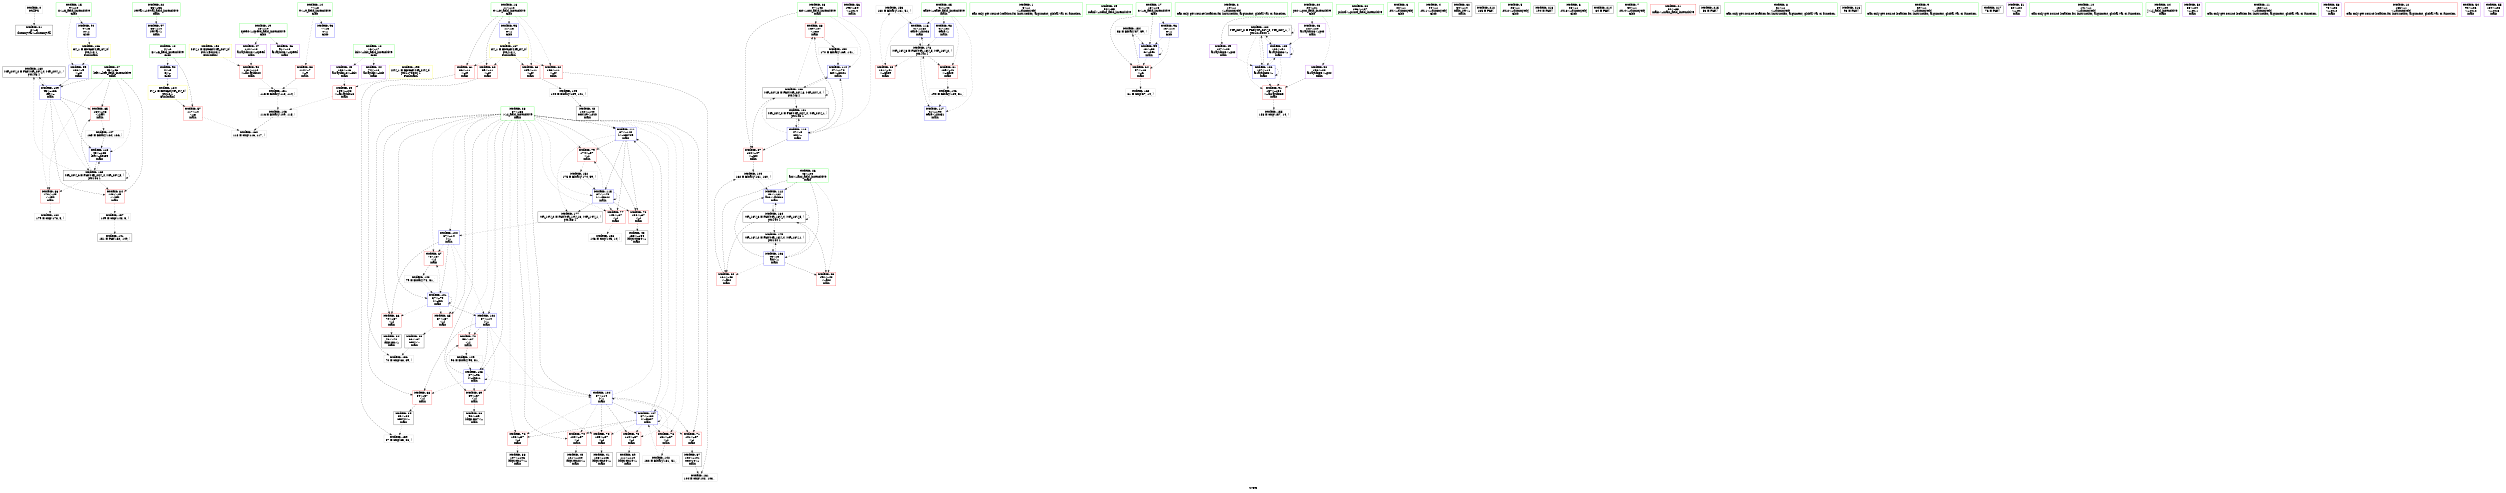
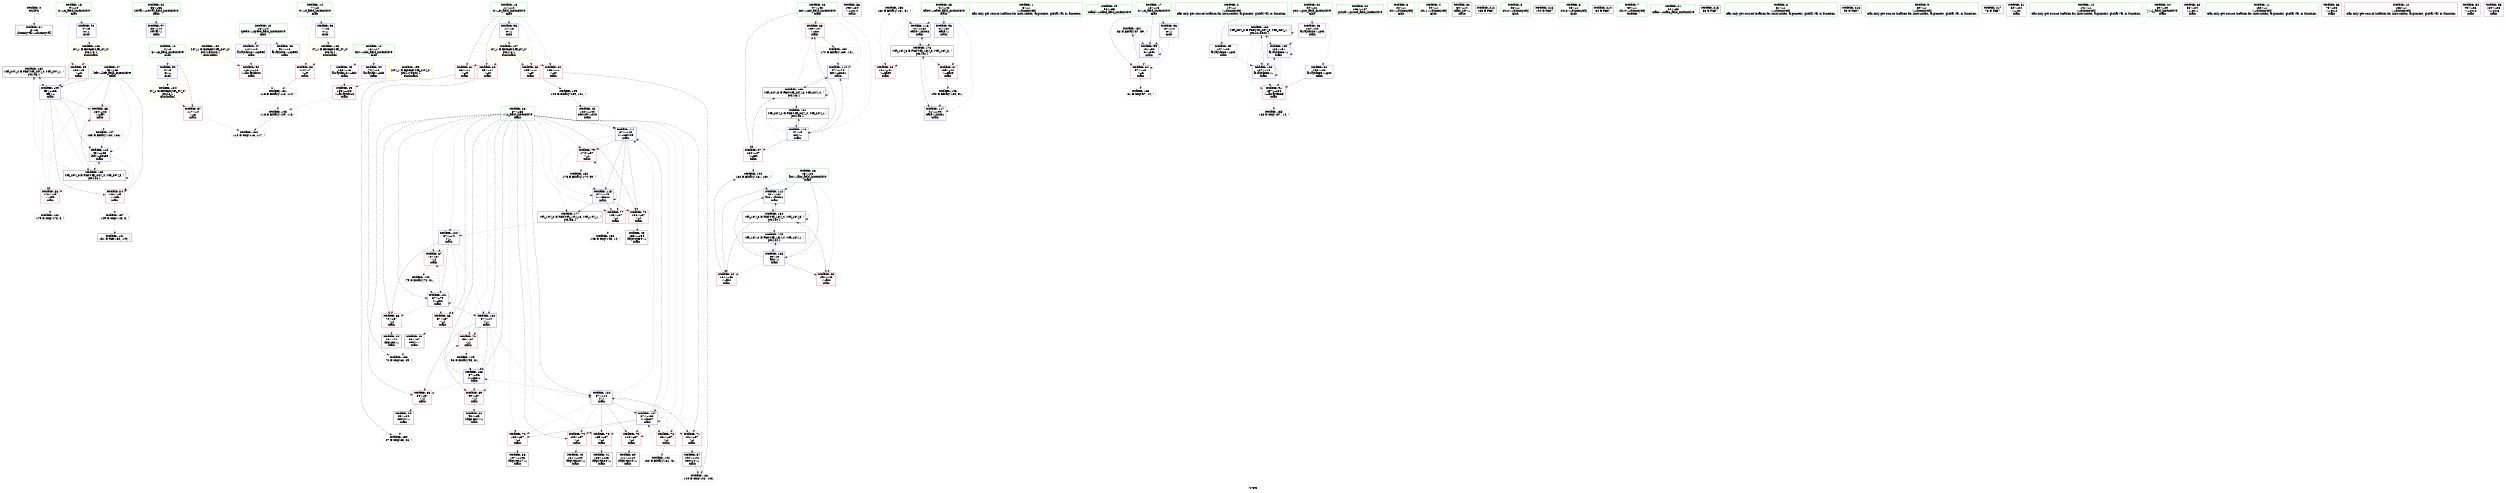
(1673, 10) -> (1673, 10)
(1632, 14) -> (1632, 14)
none -> (330, 51)
(78, 72) -> (78, 72)
(103, 184) -> (131, 168)
